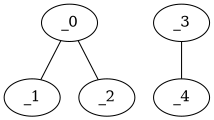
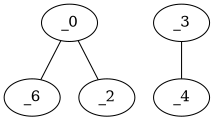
(32, 98) -> (32, 98)
